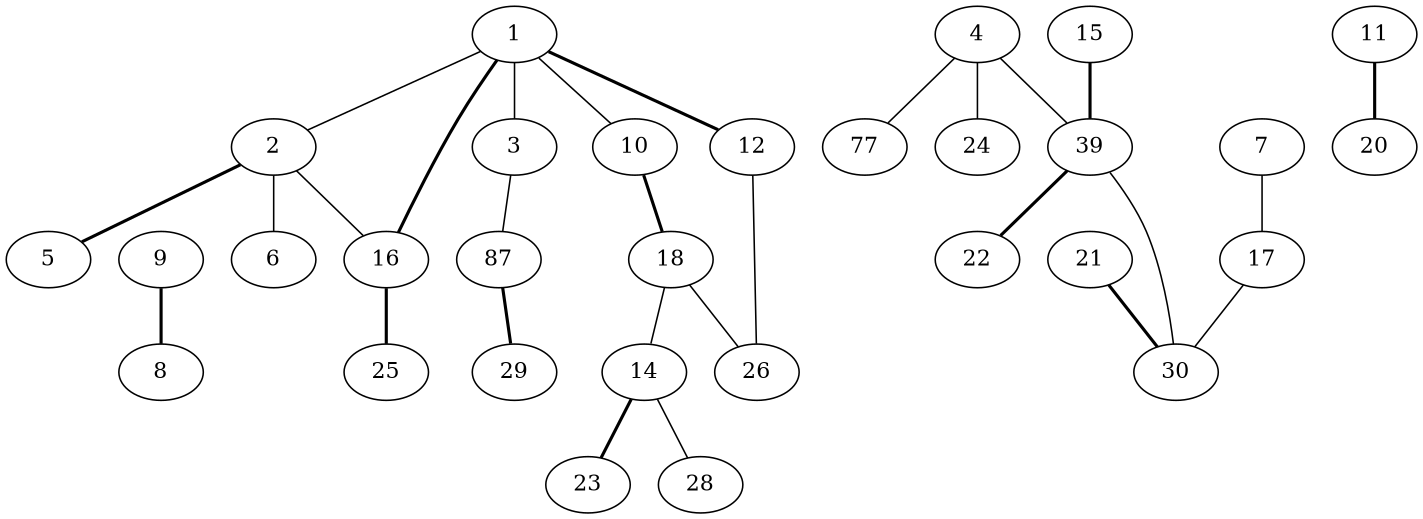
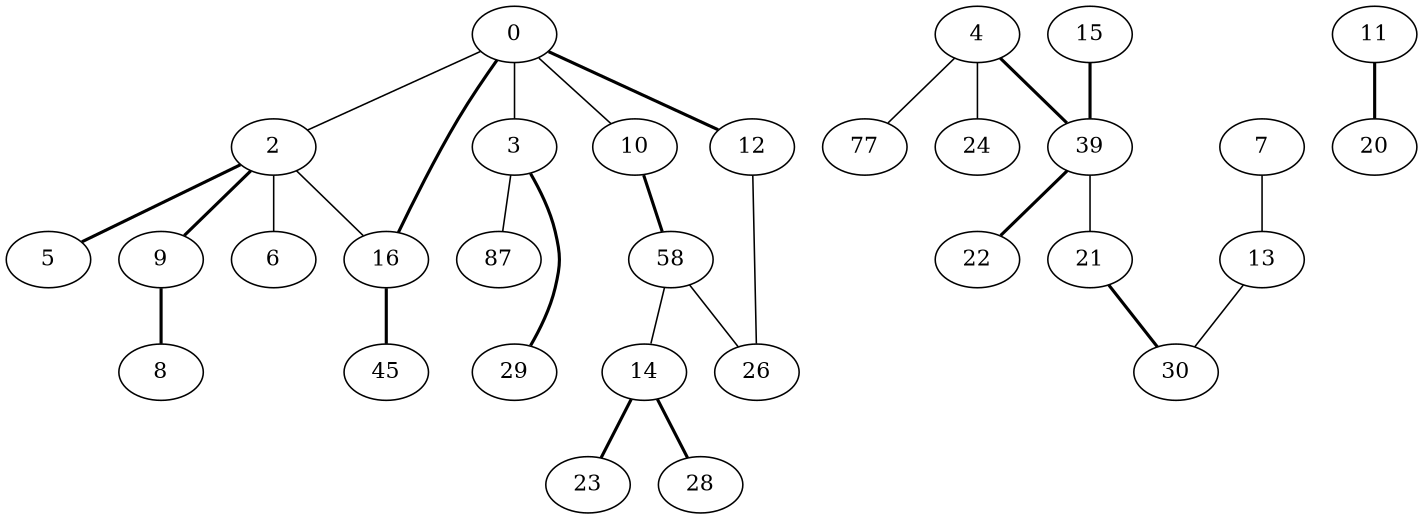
(515, 34) -> (515, 34)
(1034, 91) -> (1034, 91)
none -> (218, 203)
(1154, 253) -> (1090, 203)
(671, 260) -> (671, 260)
(1262, 260) -> (1262, 260)
(507, 316) -> (559, 260)
(386, 372) -> (386, 372)
(673, 429) -> (673, 429)
